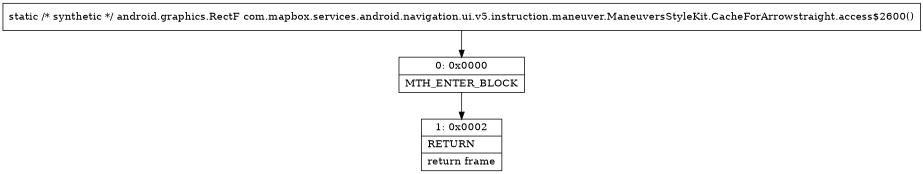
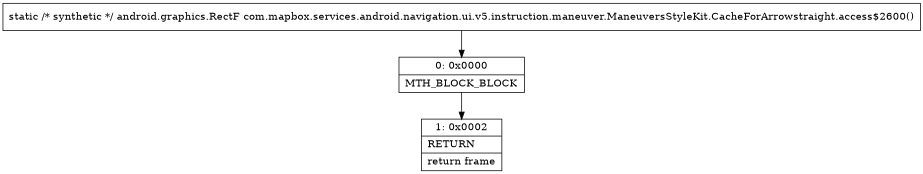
(462, 83) -> (461, 83)
